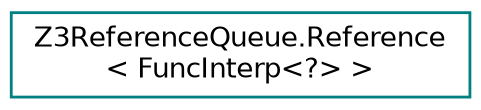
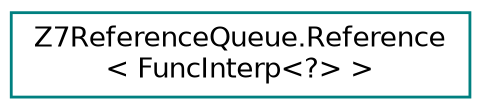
(241, 55) -> (241, 55)
